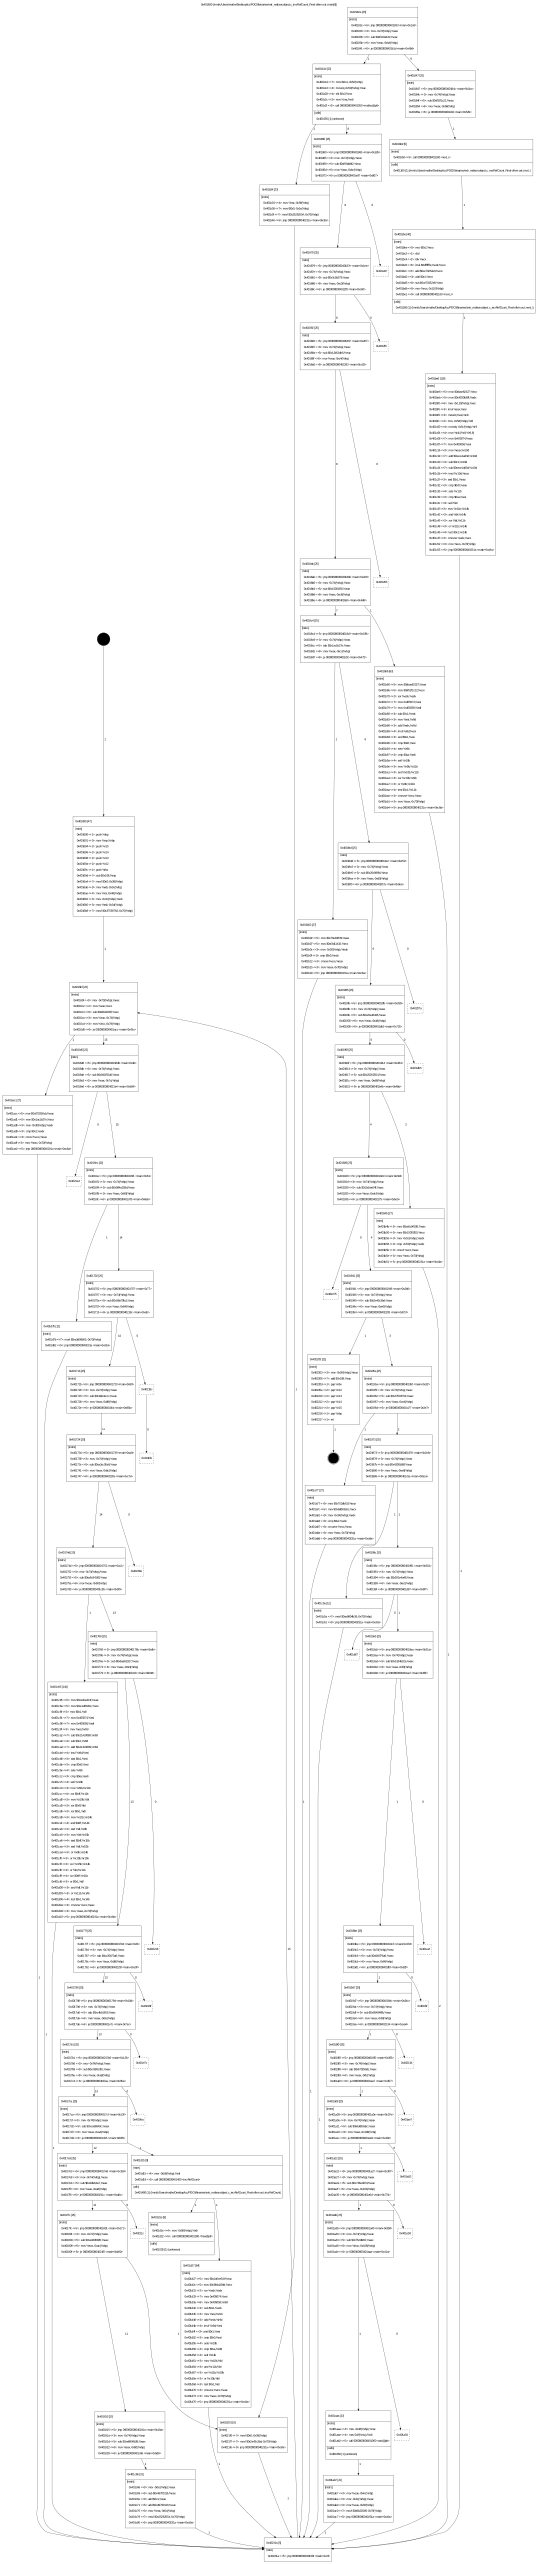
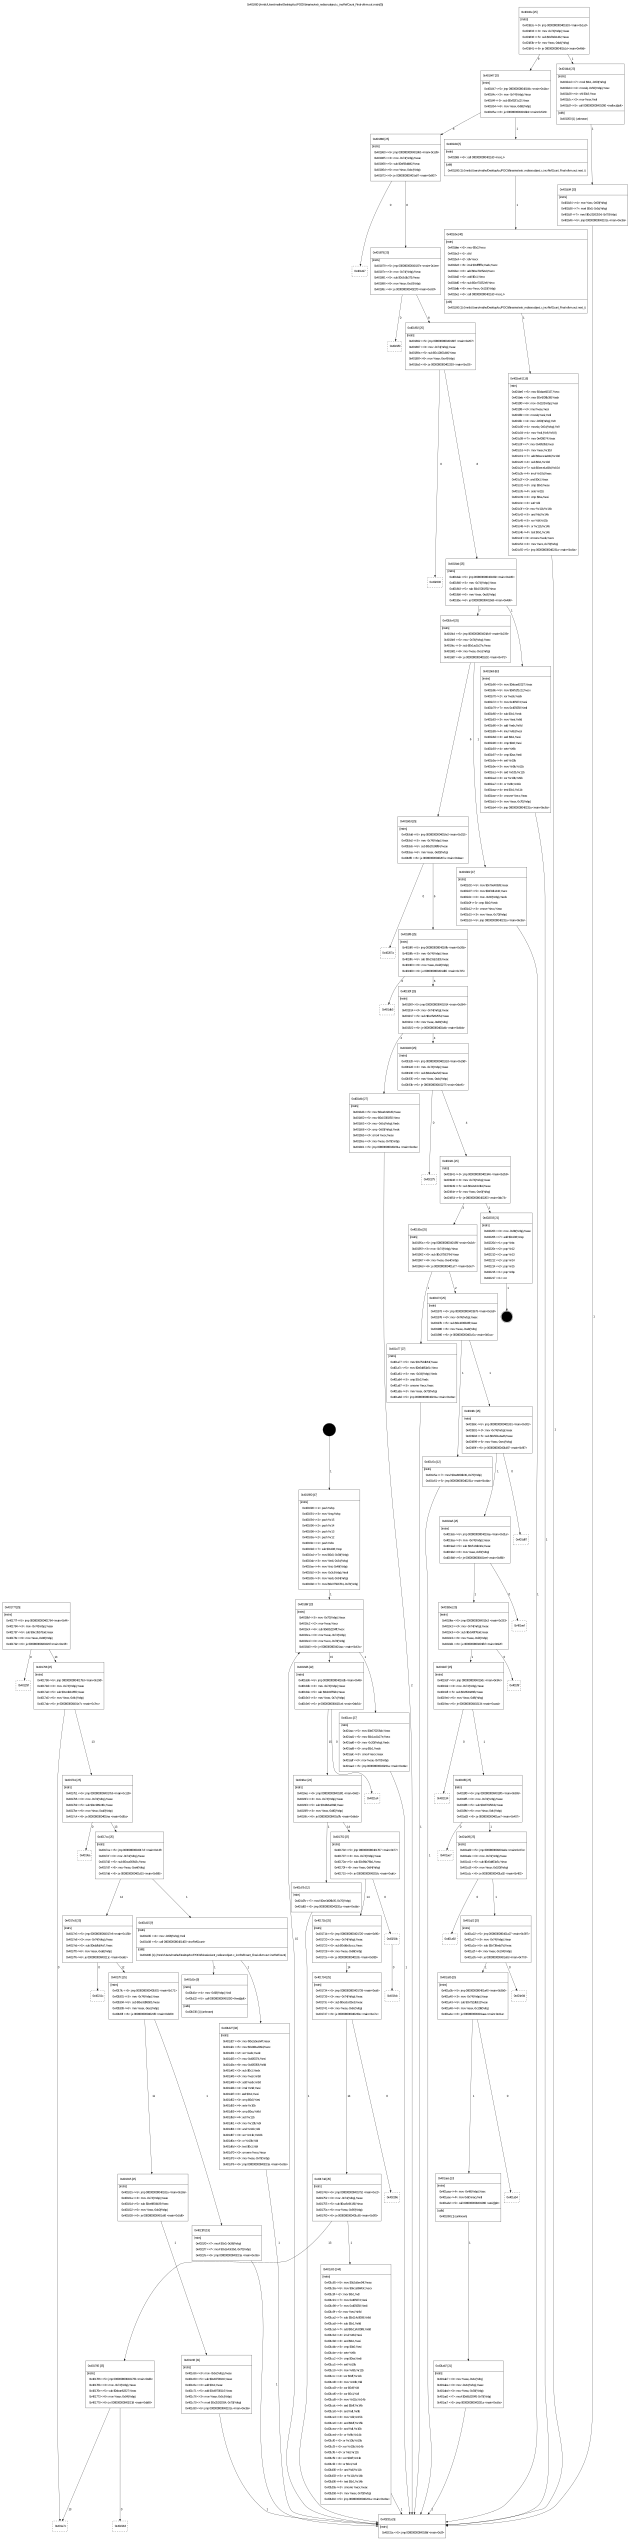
(347, 128) -> (461, 123)
(295, 1323) -> (593, 1426)
(130, 1801) -> (87, 2464)
